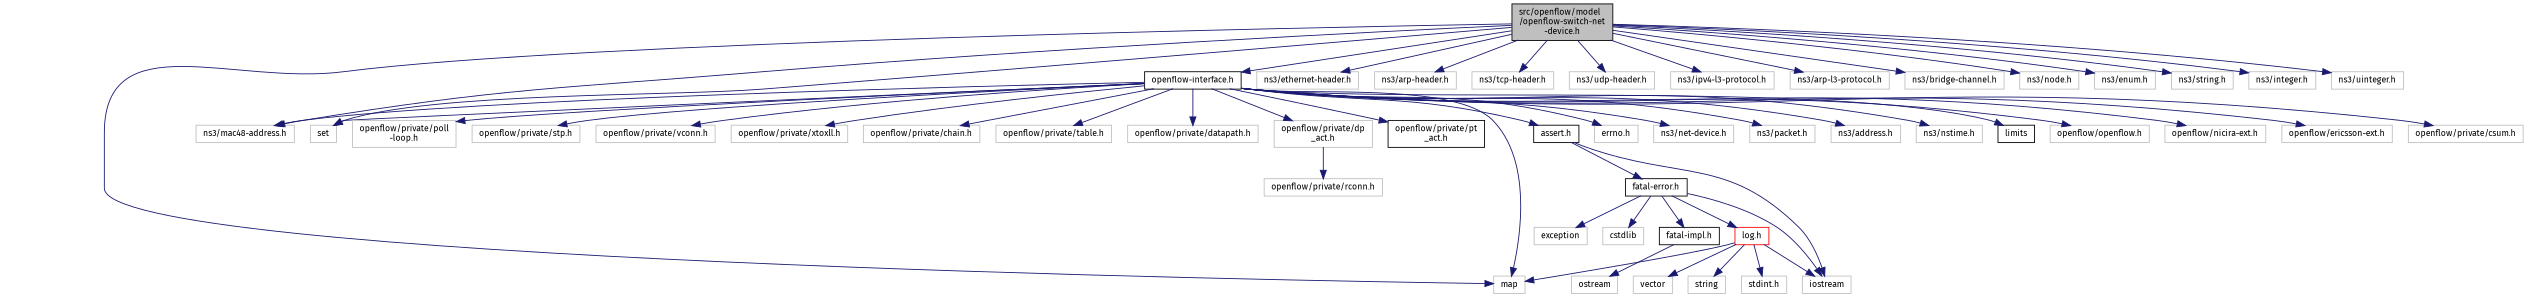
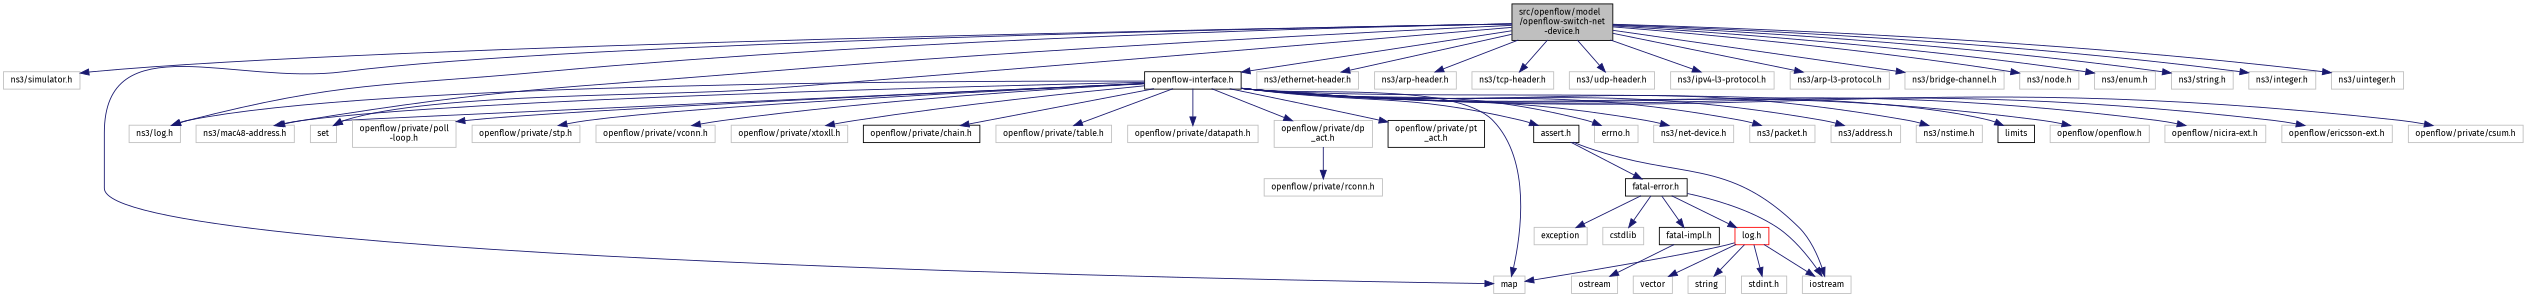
none -> (42, 80)
none -> (155, 134)
(922, 134) -> (922, 134)
